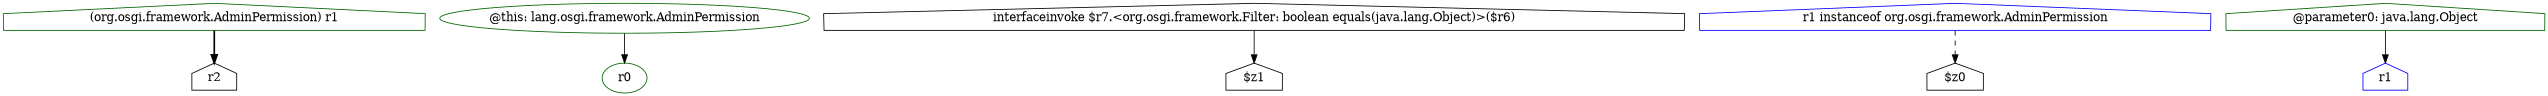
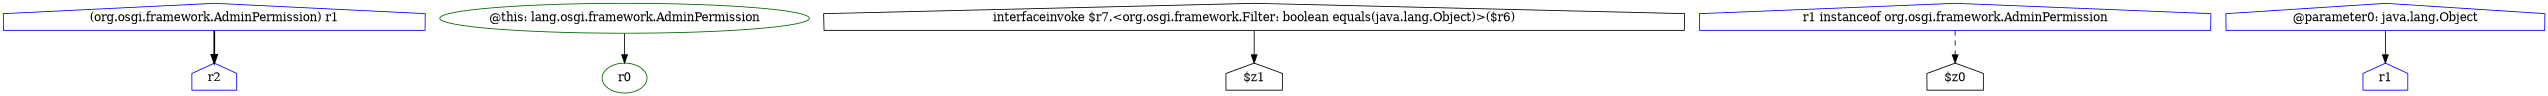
(214, 18) -> (214, 18)
(2385, 18) -> (2385, 18)
(214, 78) -> (214, 78)
